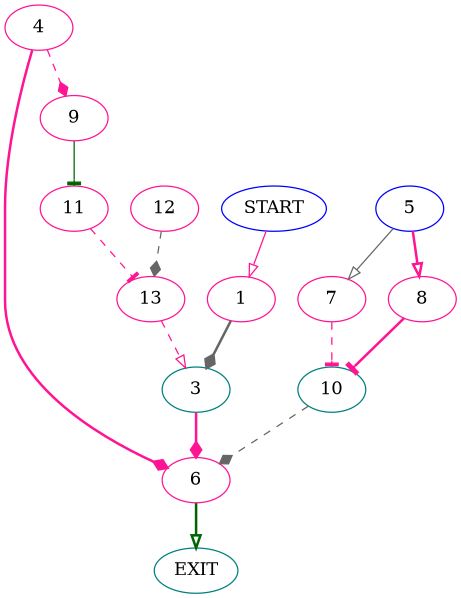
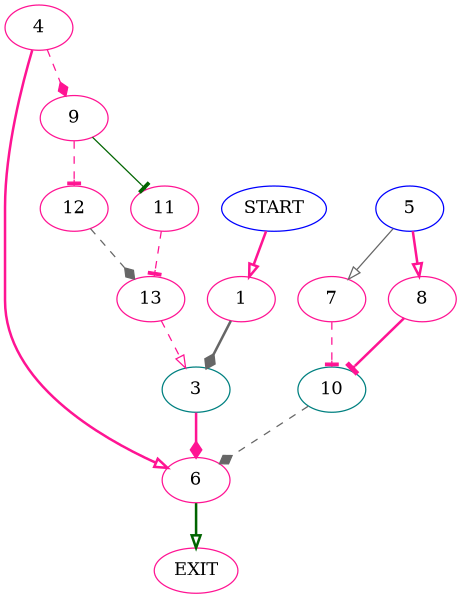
none -> (74, 160)
(260, 248) -> (260, 248)
(5, 289) -> (5, 290)
(196, 571) -> (196, 571)
